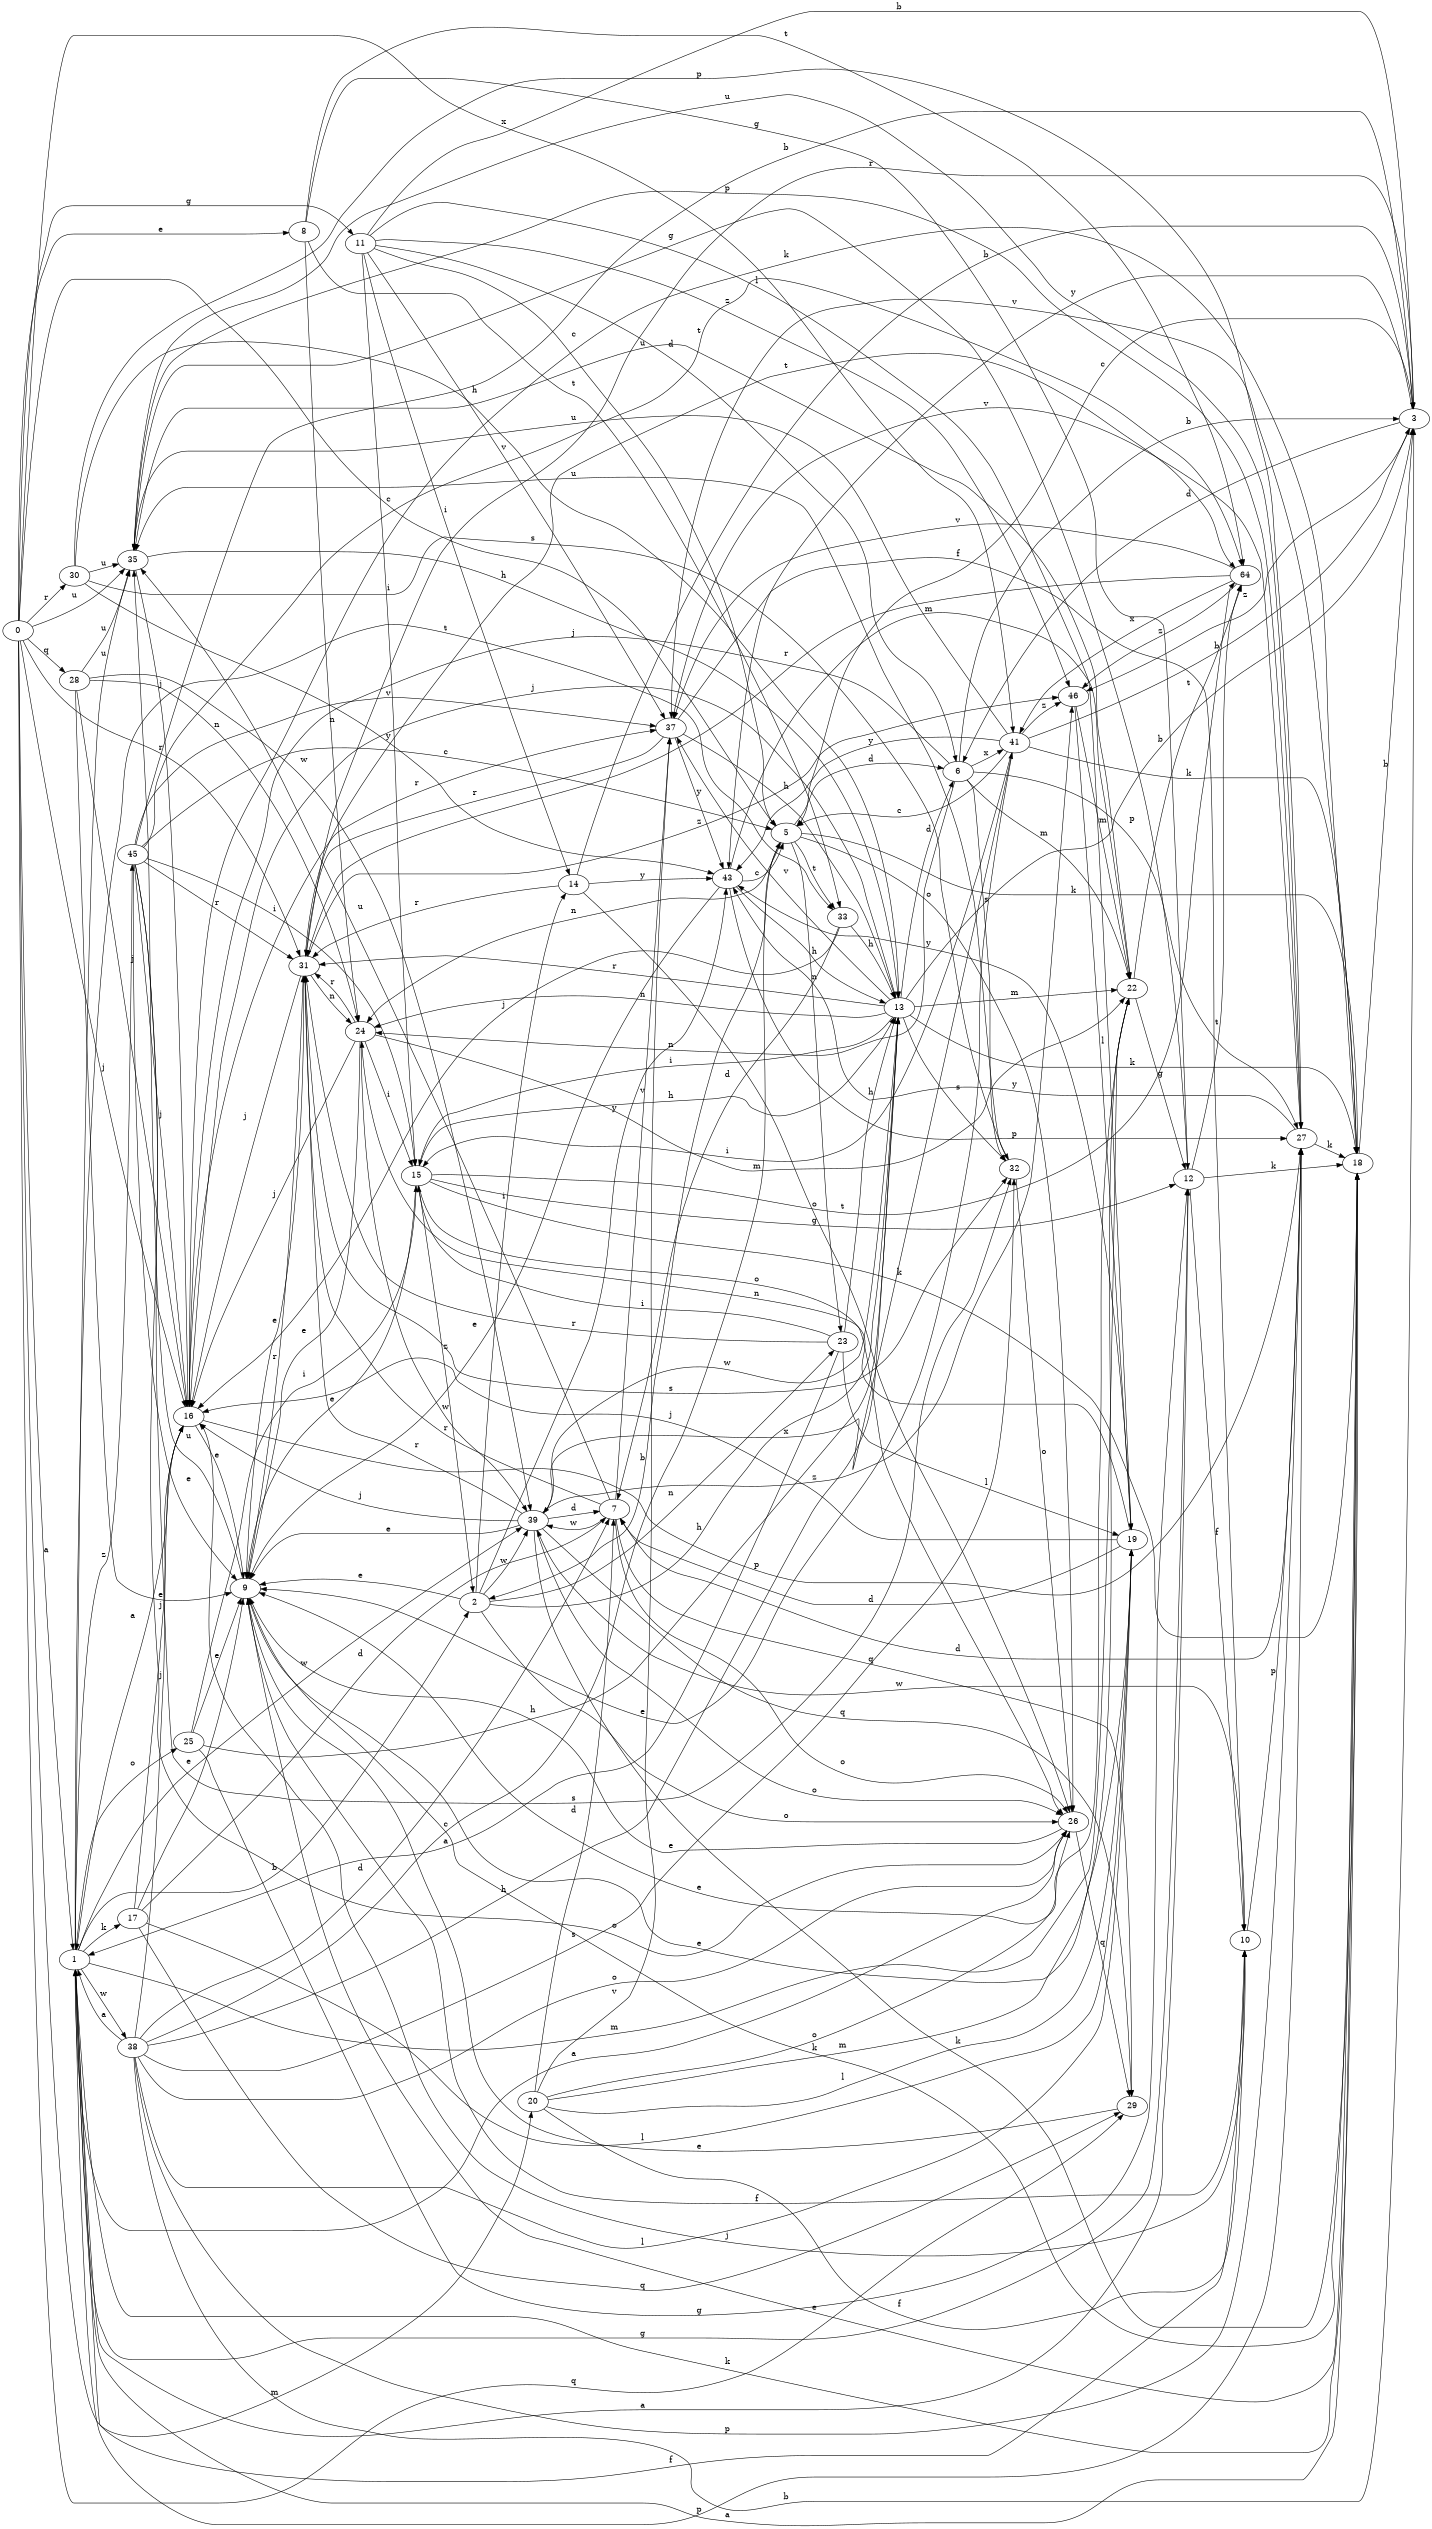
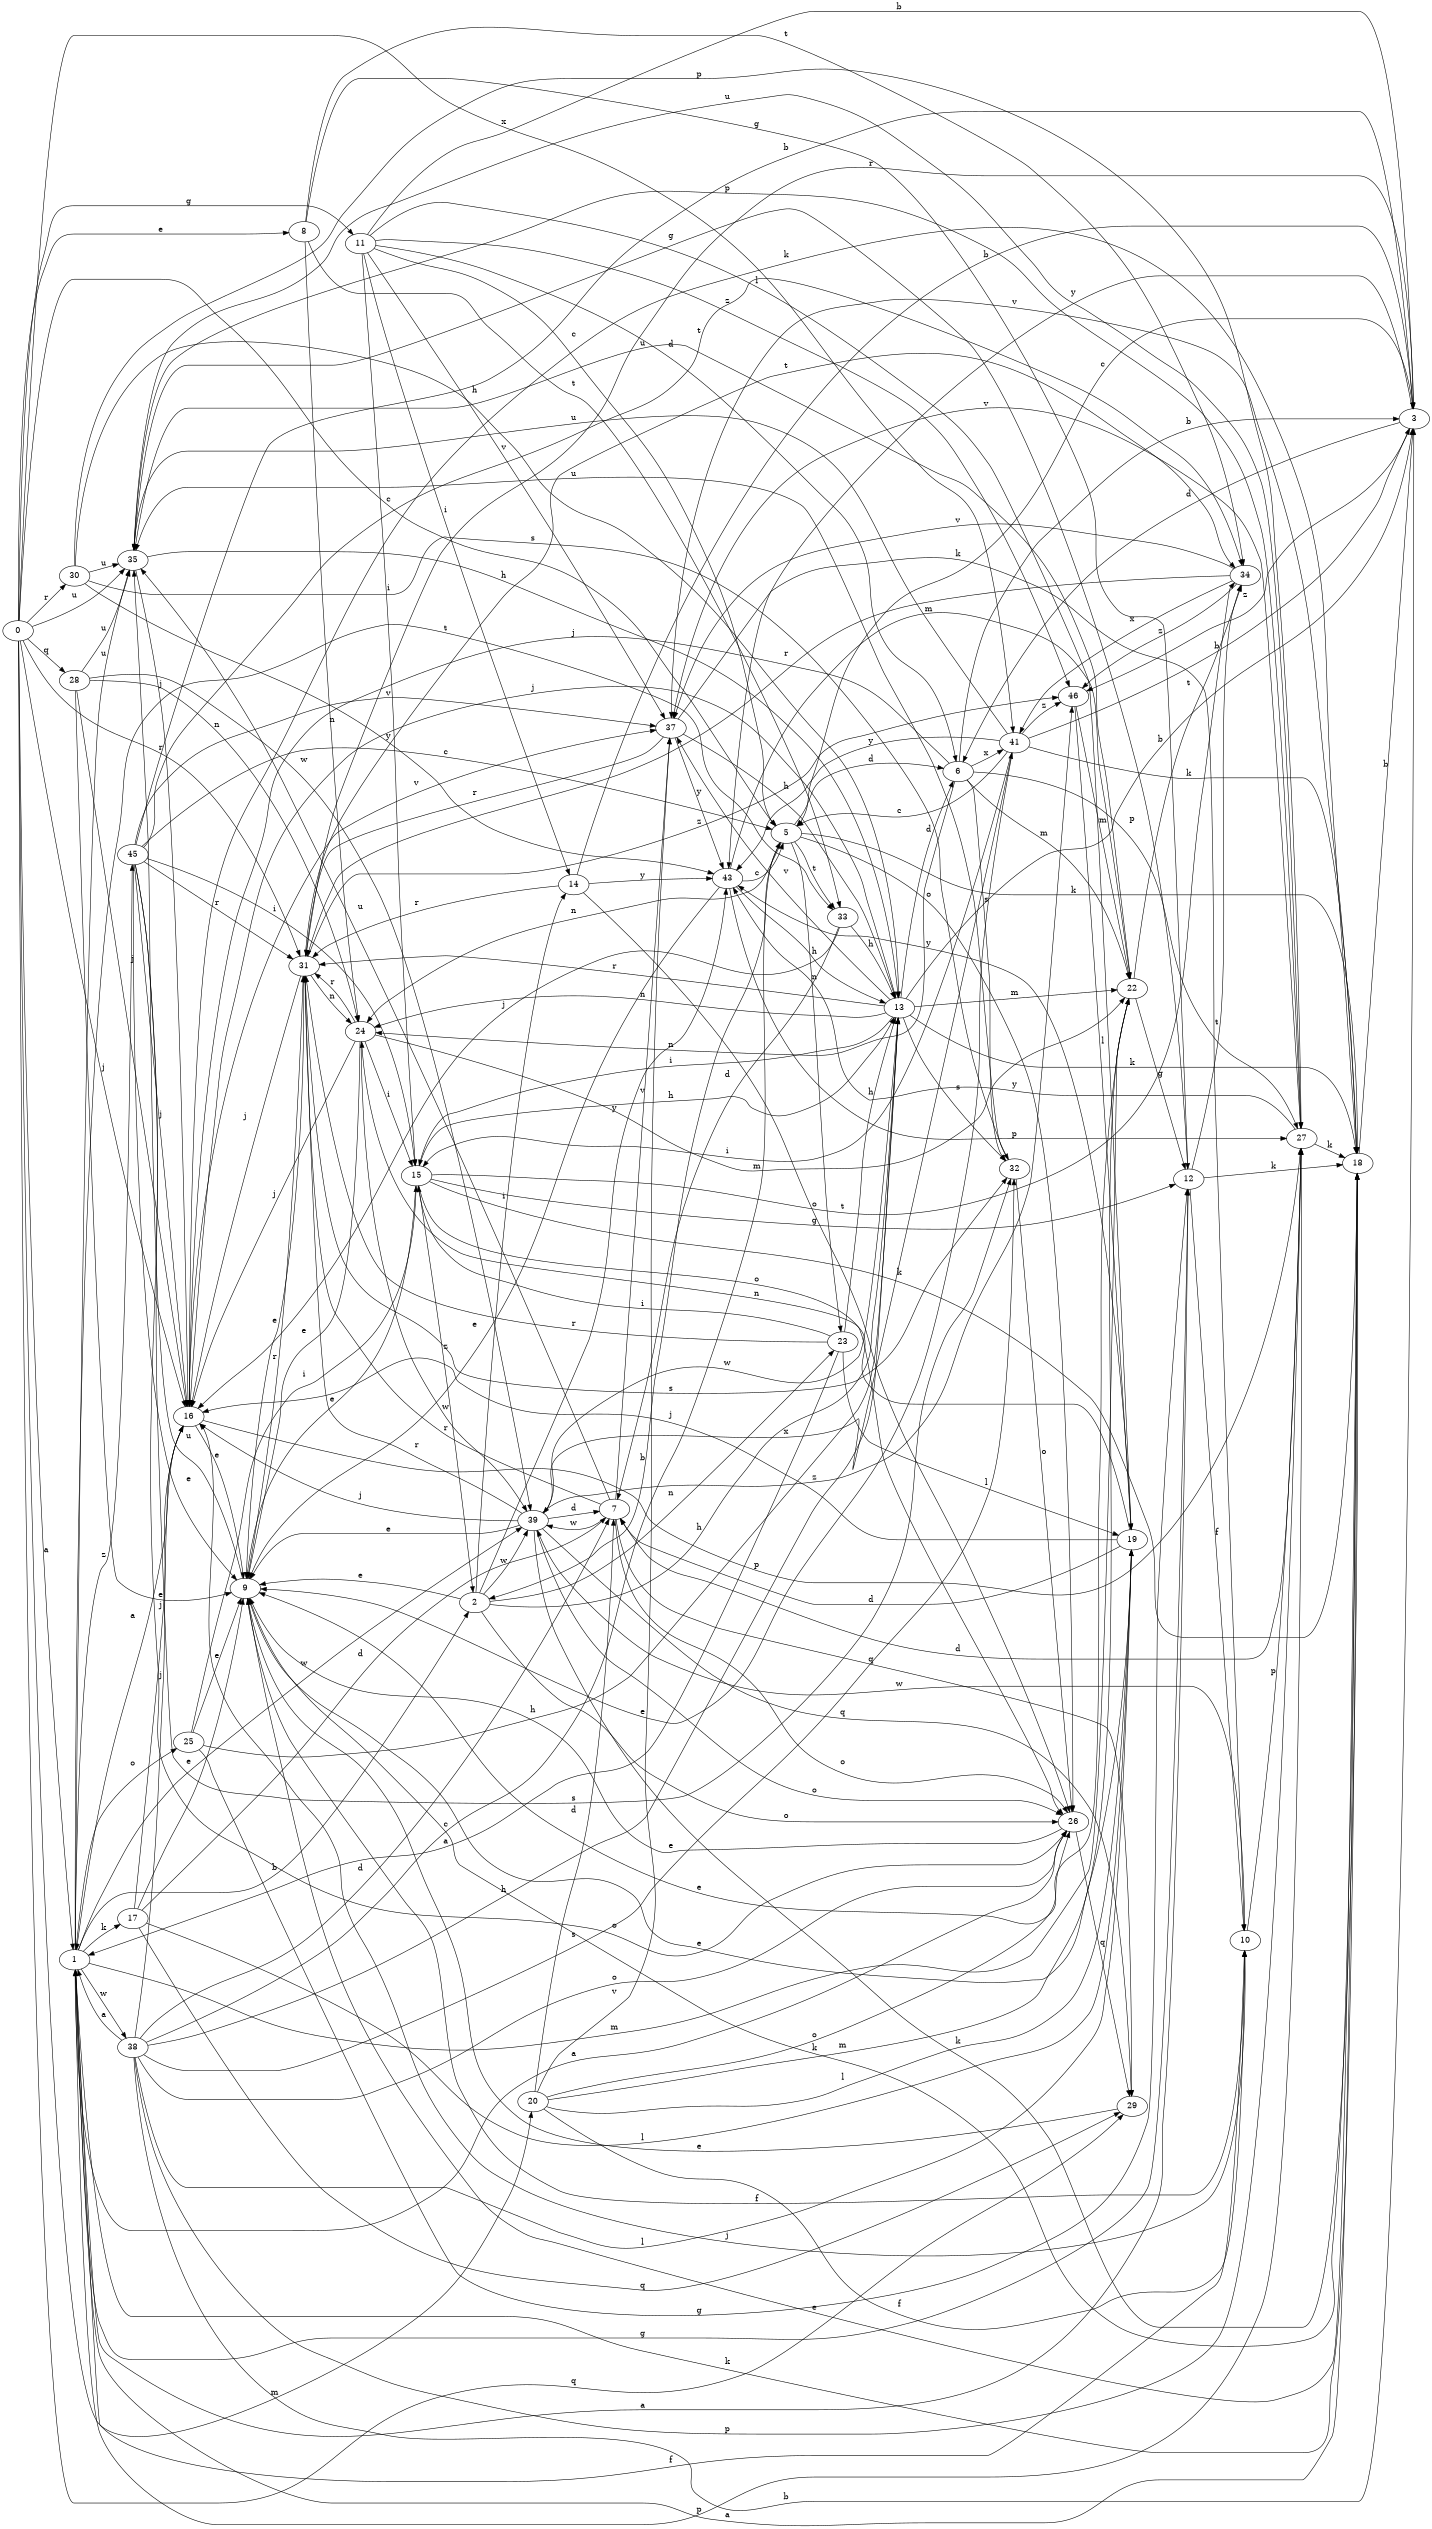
(958, 554) -> (958, 554)
(1245, 575) -> (1245, 575)
(417, 783) -> (417, 783)
